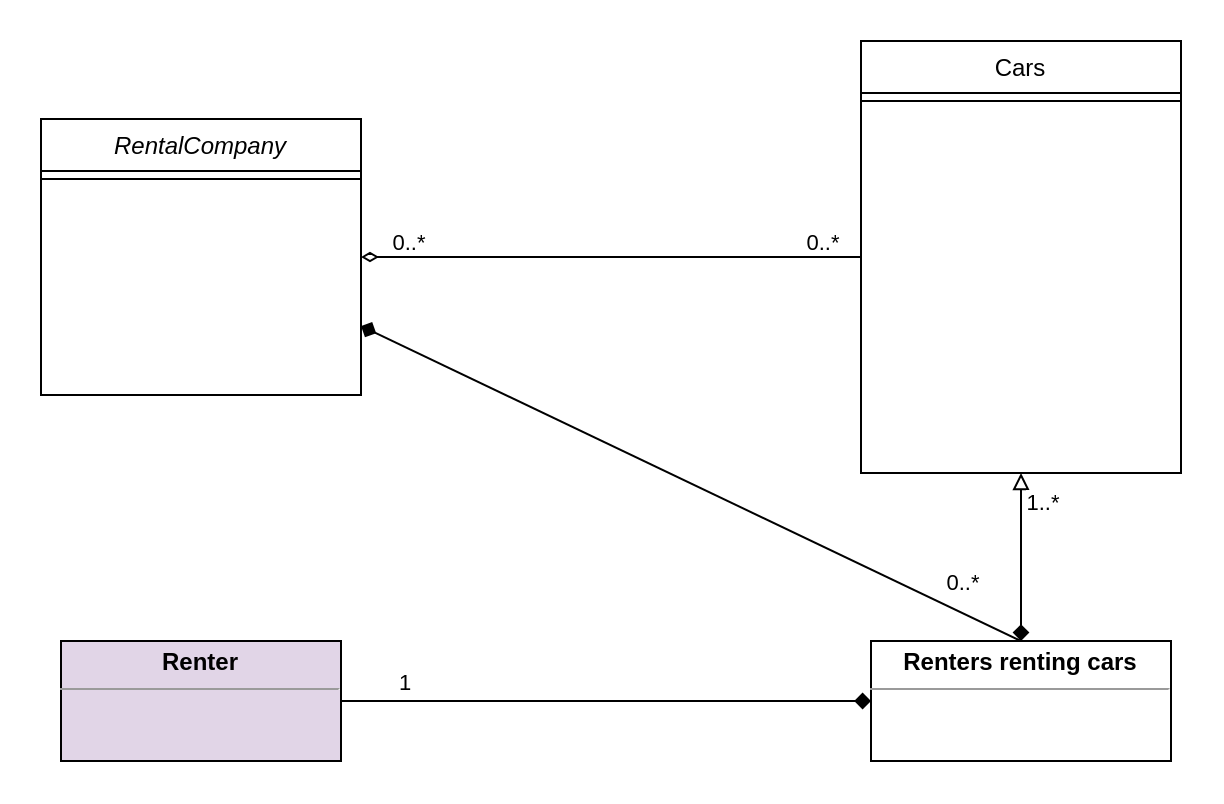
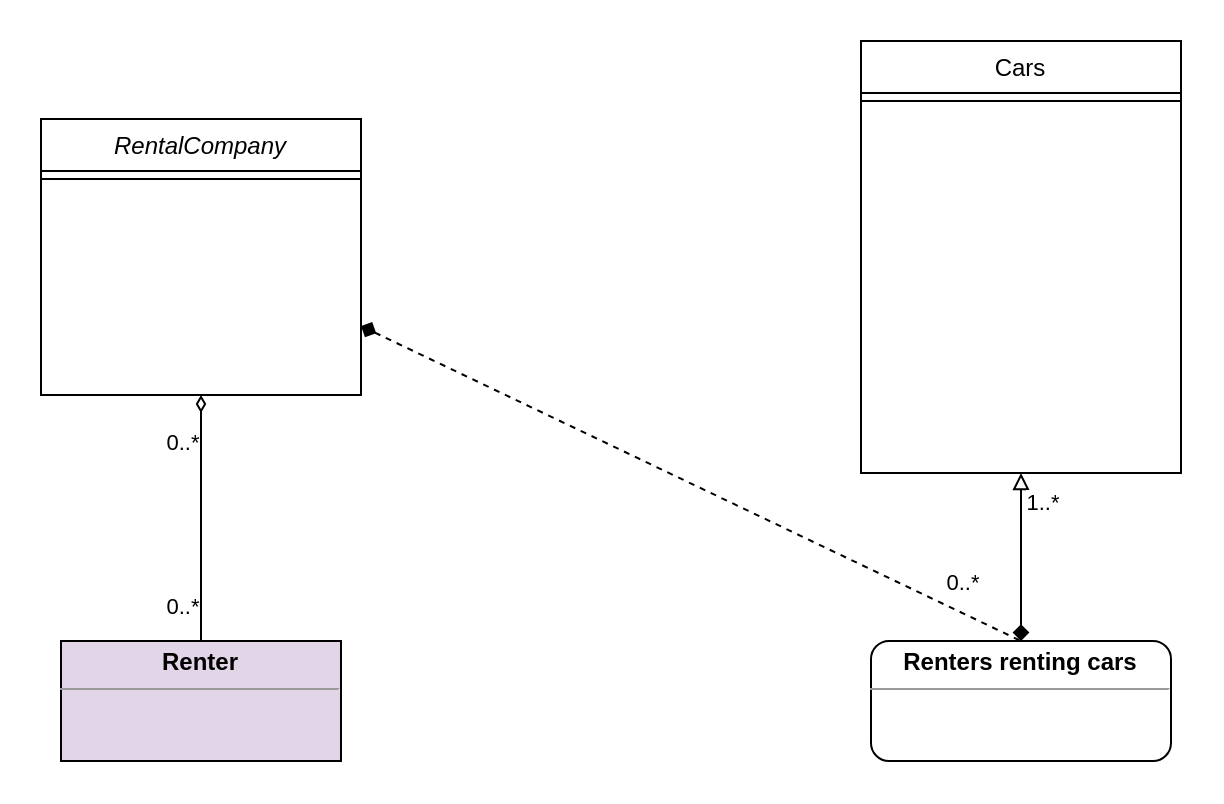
(617, 257) -> none
(696, 486) -> (696, 486)
none -> (201, 526)
(598, 701) -> none
(1021, 701) -> (1021, 701)
